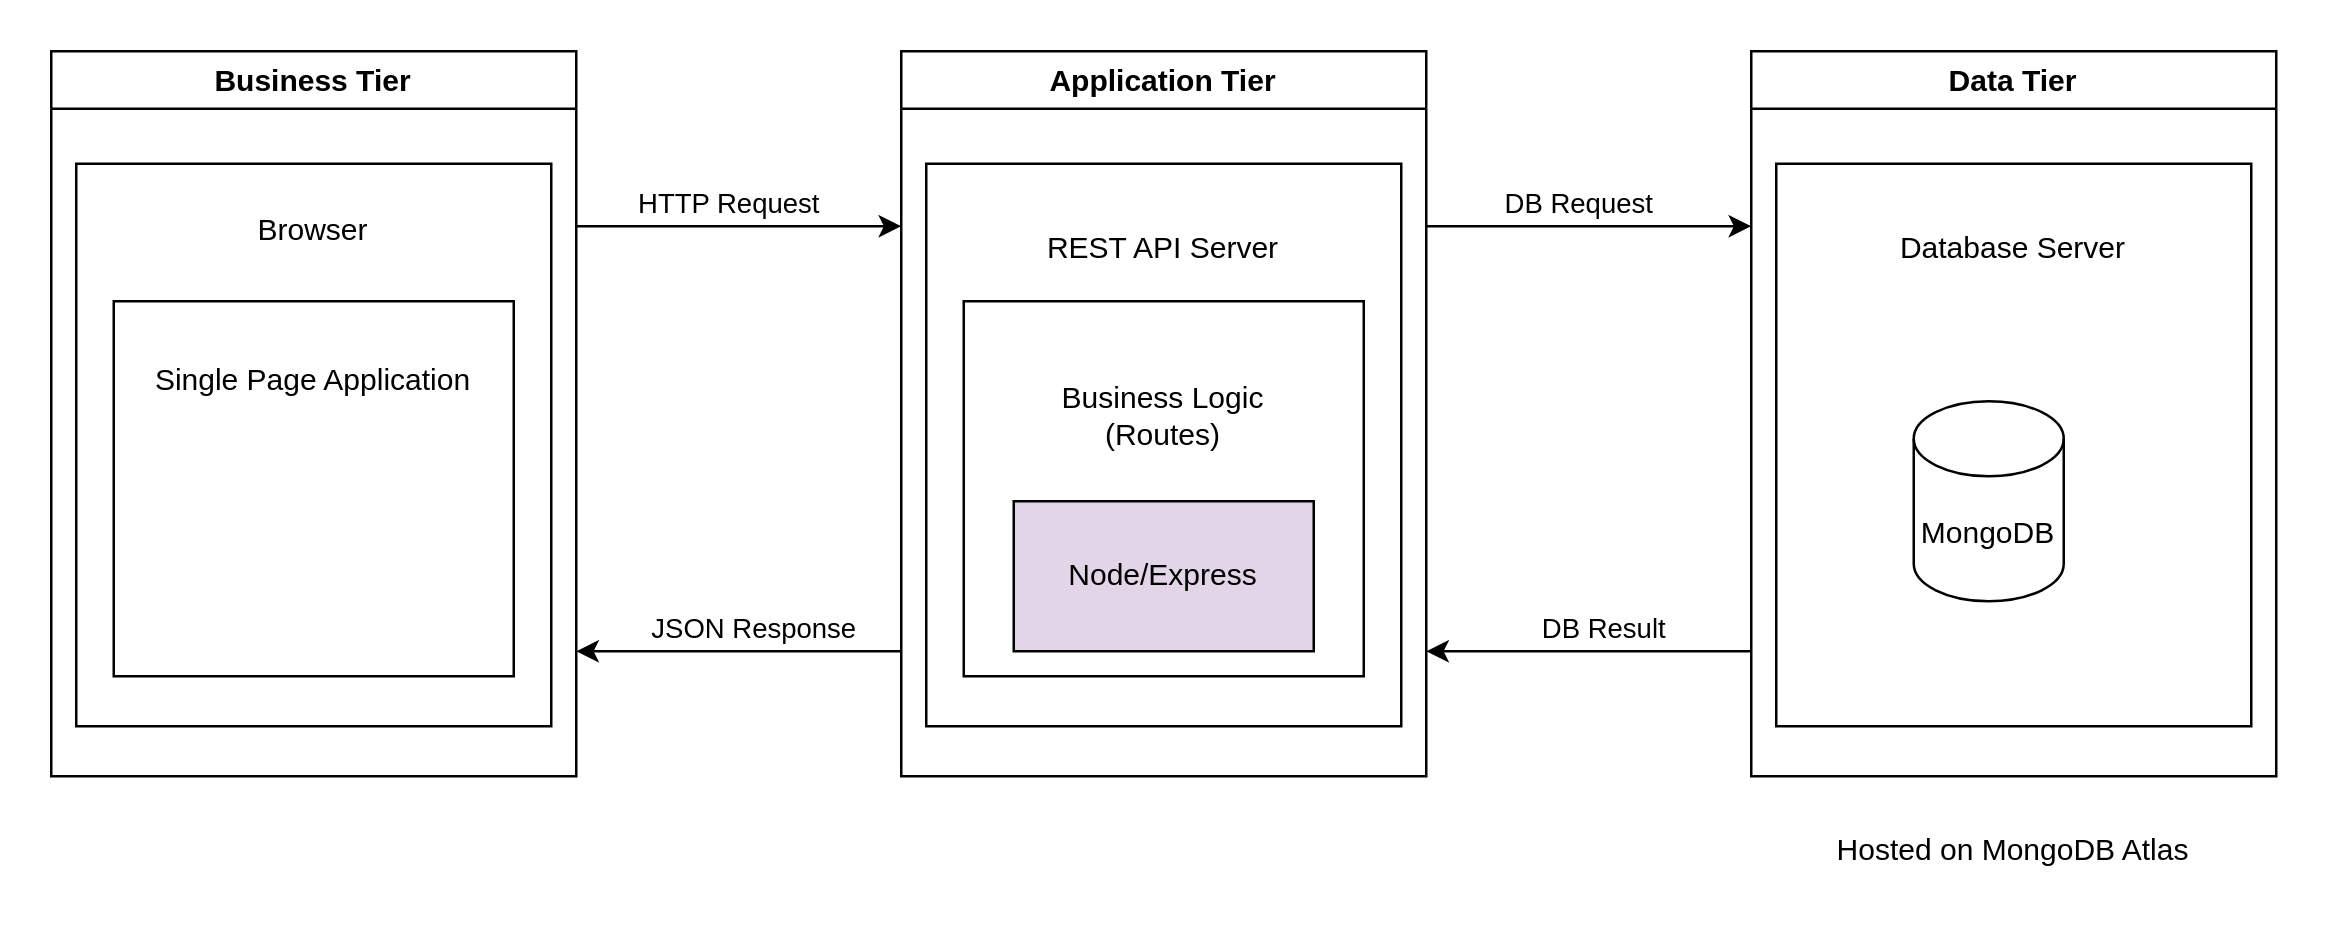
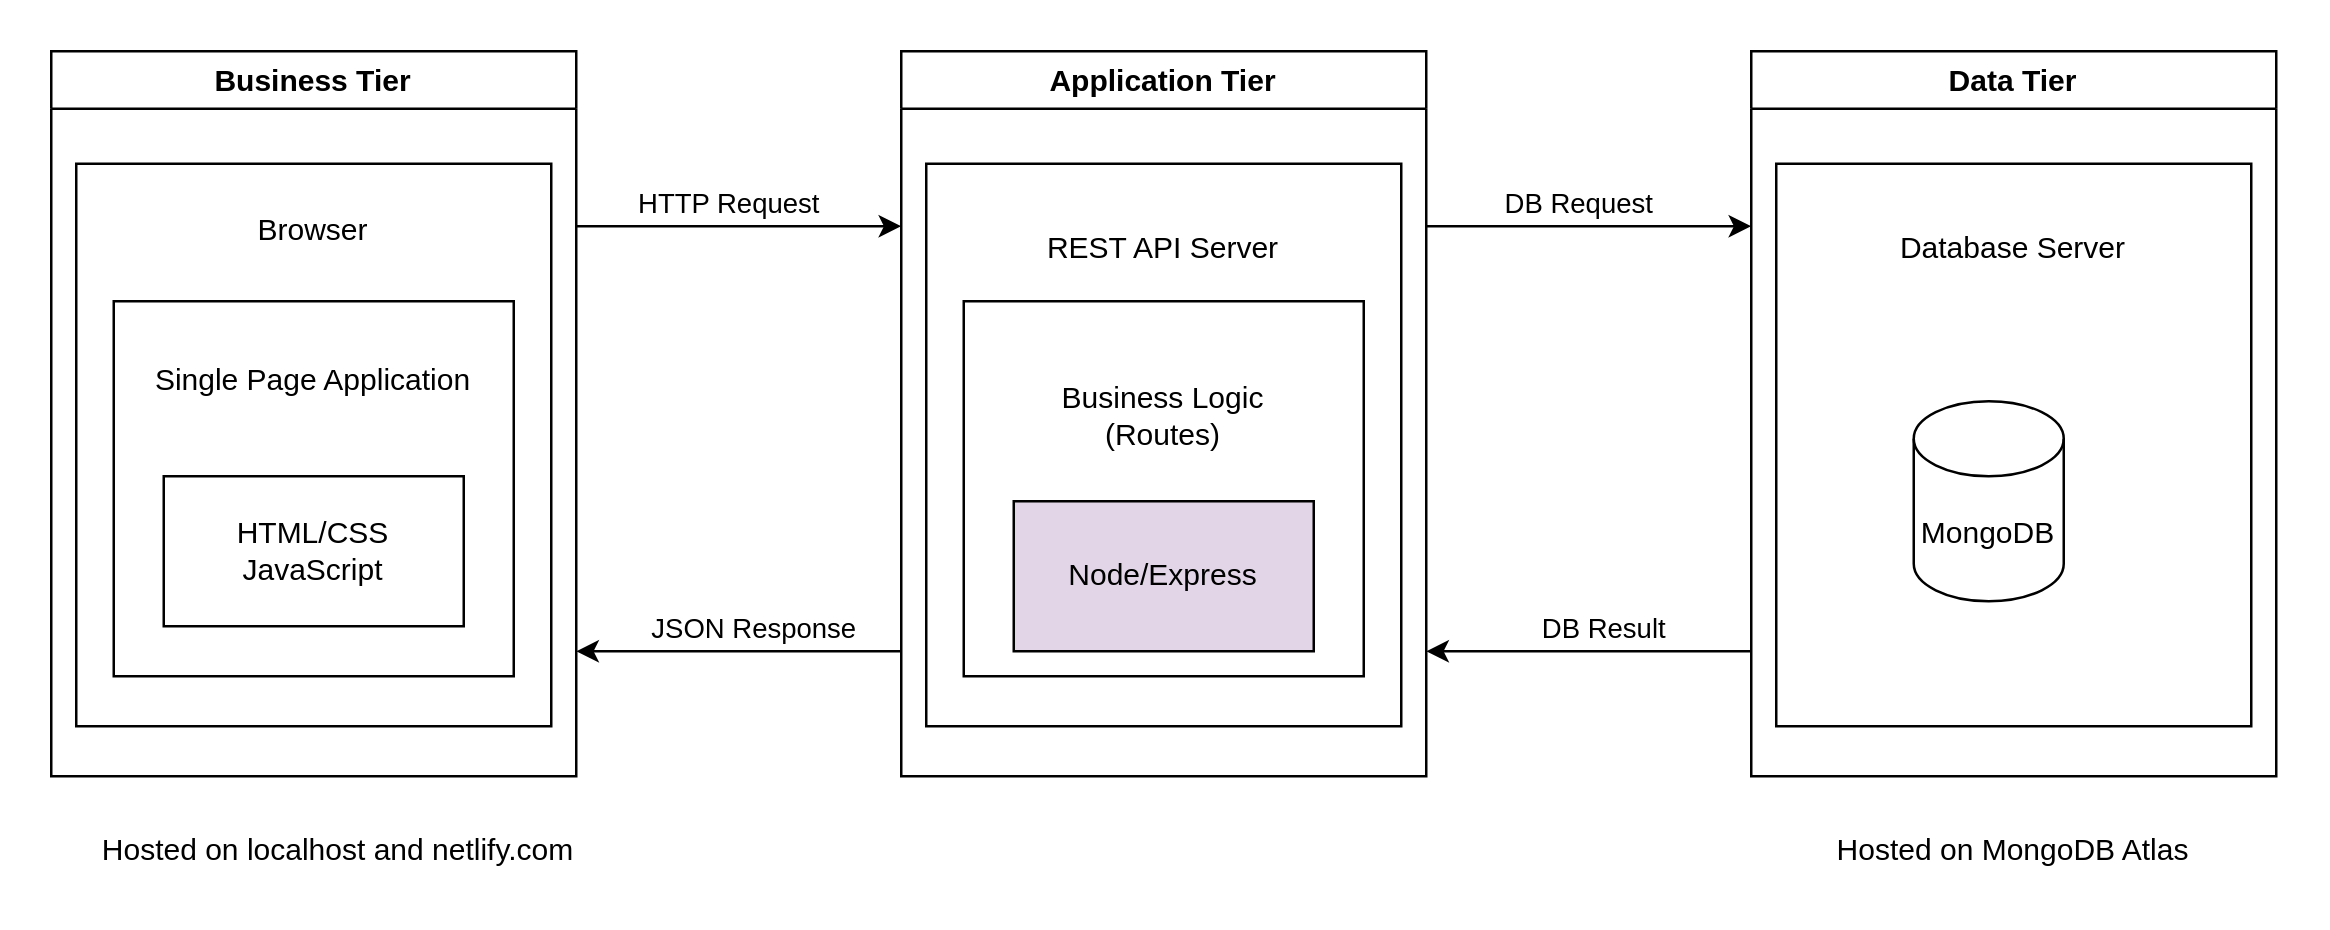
none -> (314, 551)
none -> (339, 851)
